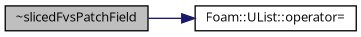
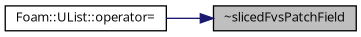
(165, 18) -> (183, 18)
